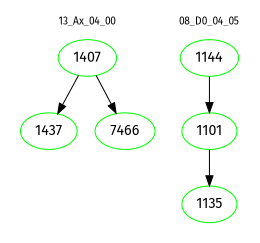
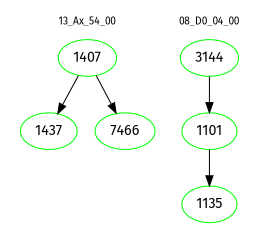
(87, 22) -> (87, 22)
(209, 22) -> (209, 22)
(209, 58) -> (209, 58)
